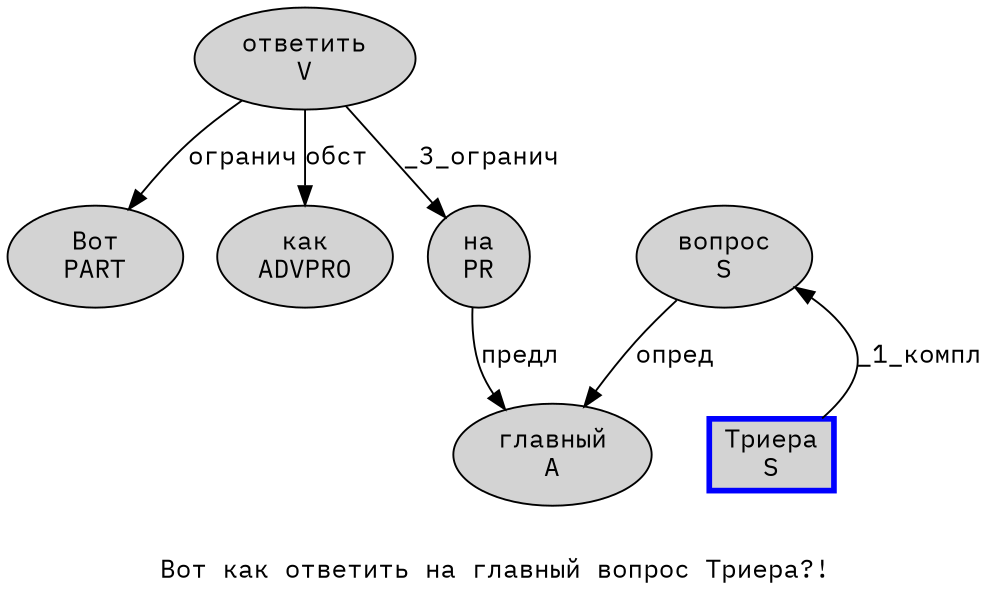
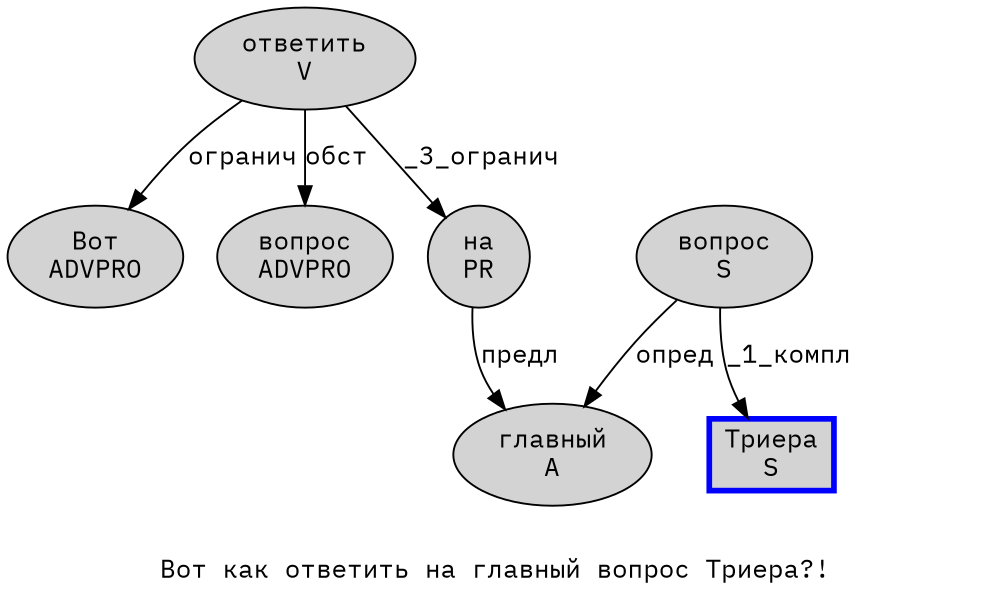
(95, 257) -> (95, 257)
(305, 257) -> (305, 257)
(857, 355) -> (723, 356)
